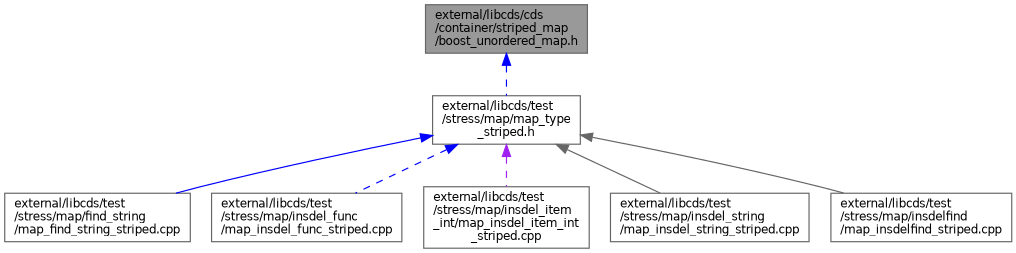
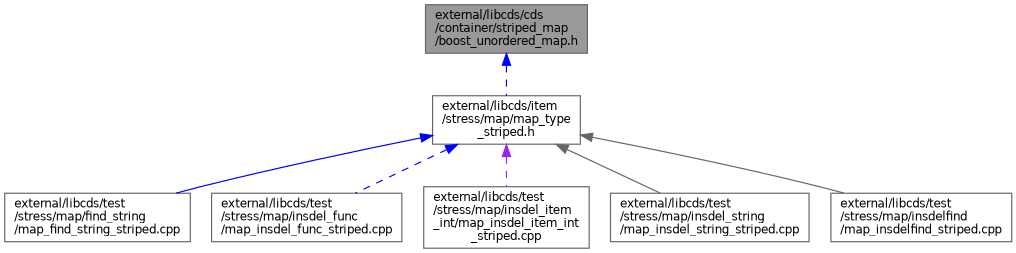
(506, 120) -> (506, 120)
